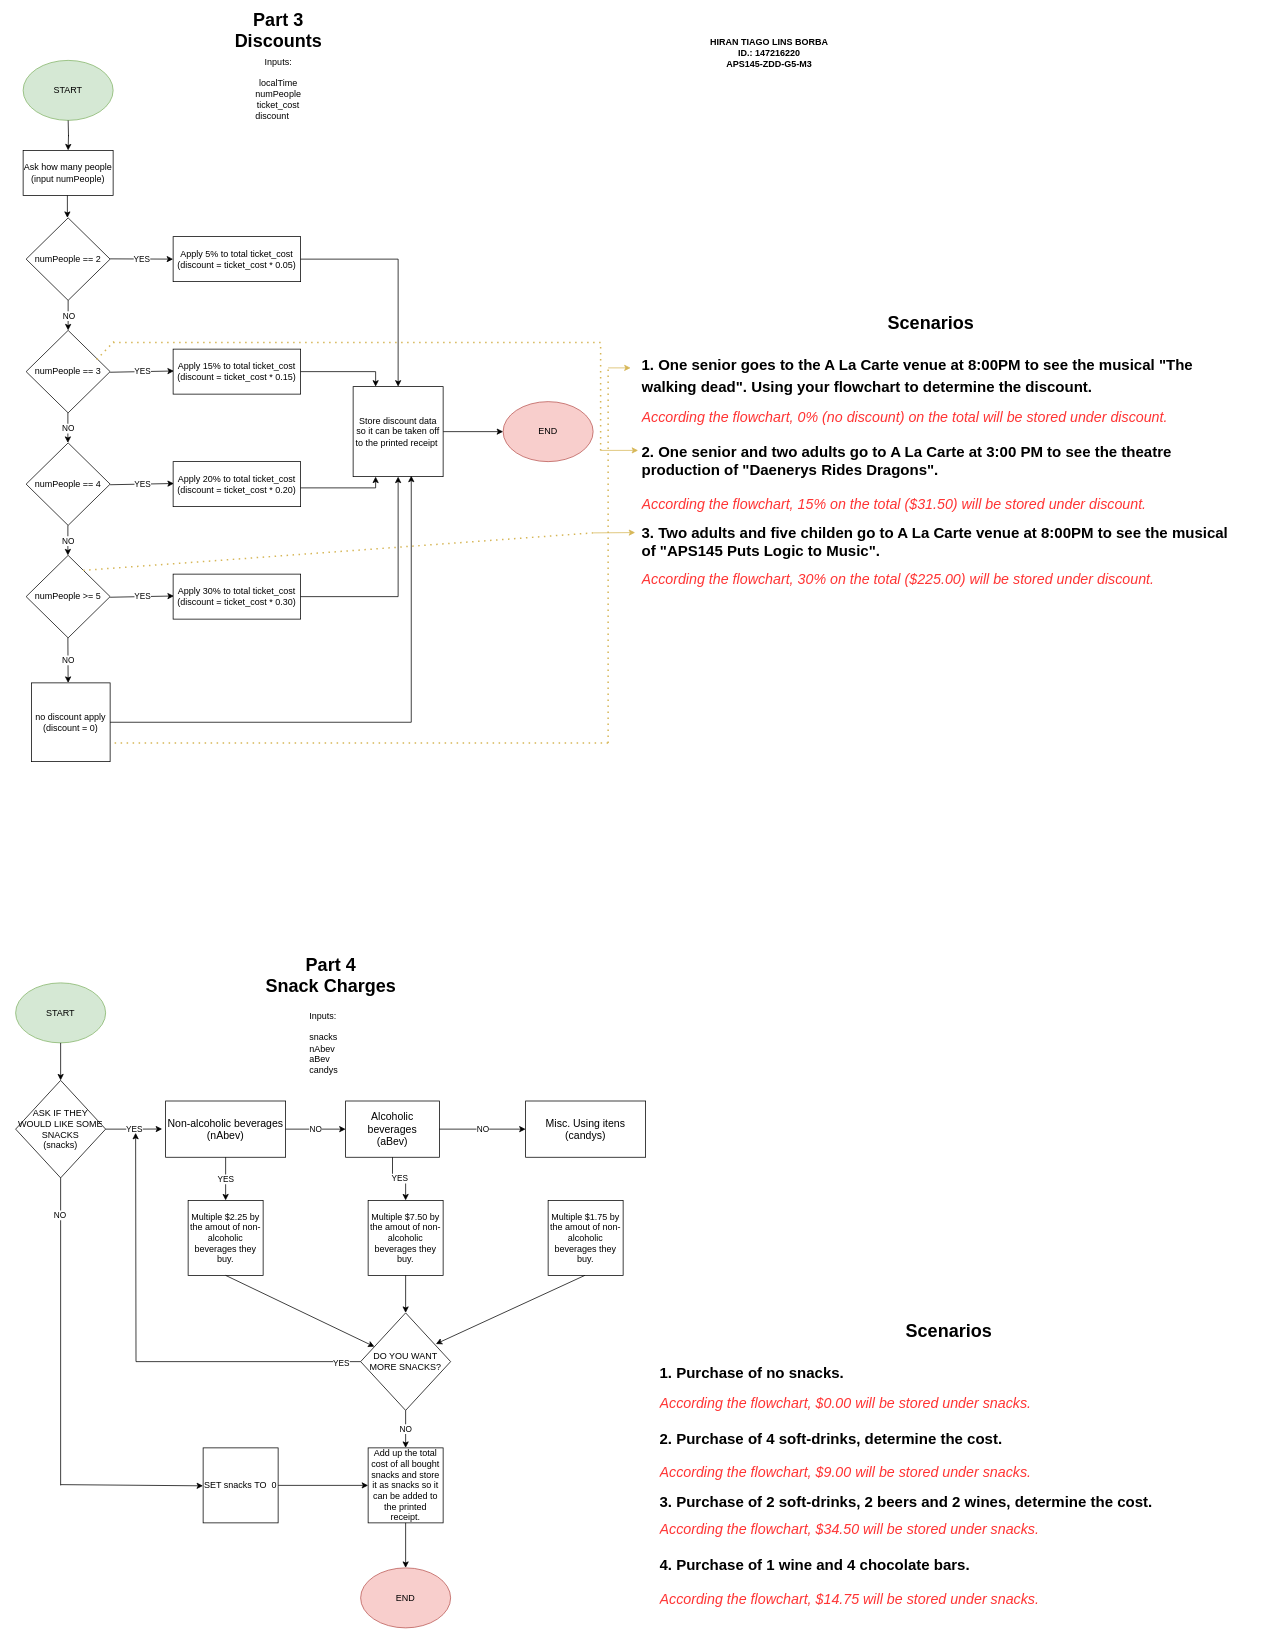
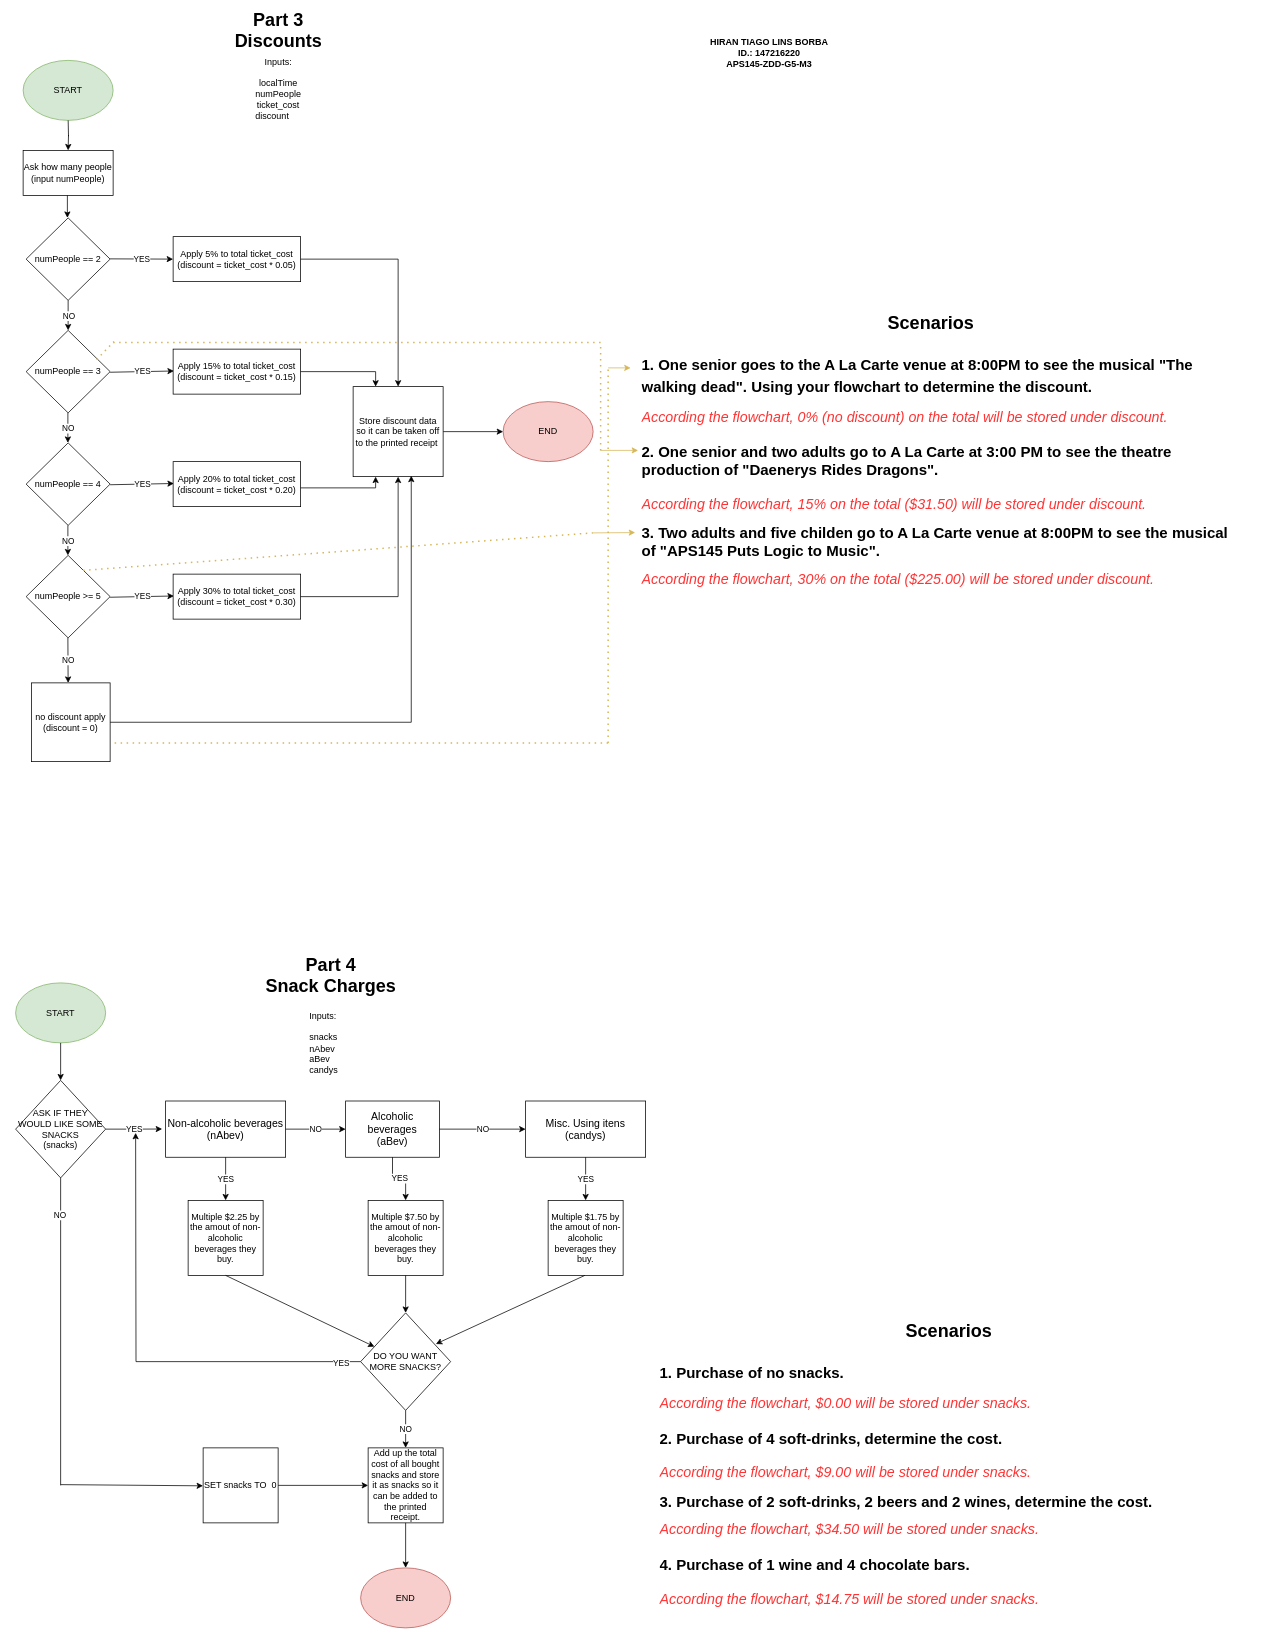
none -> (585, 1176)
